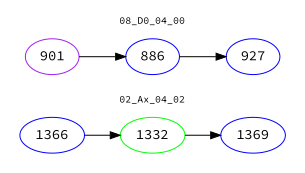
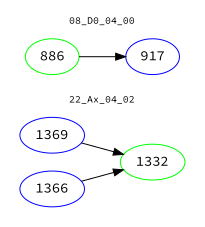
(52, 57) -> none
(153, 57) -> (52, 57)
(253, 57) -> (153, 57)
(153, 100) -> (102, 100)
(198, 135) -> (98, 147)
